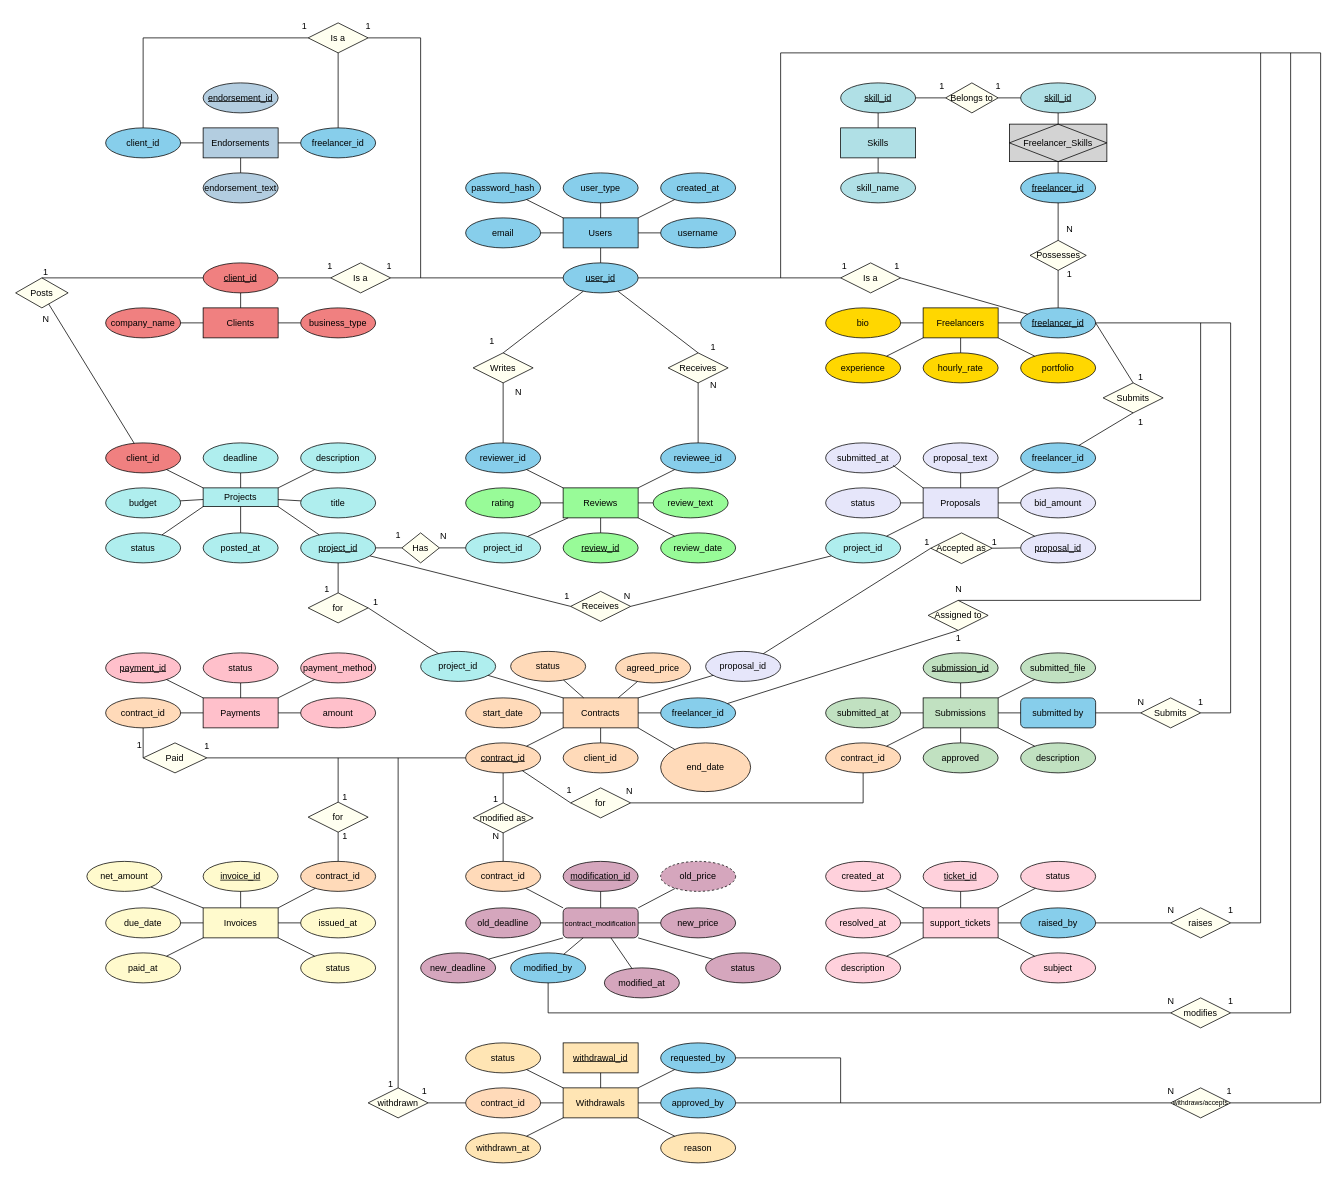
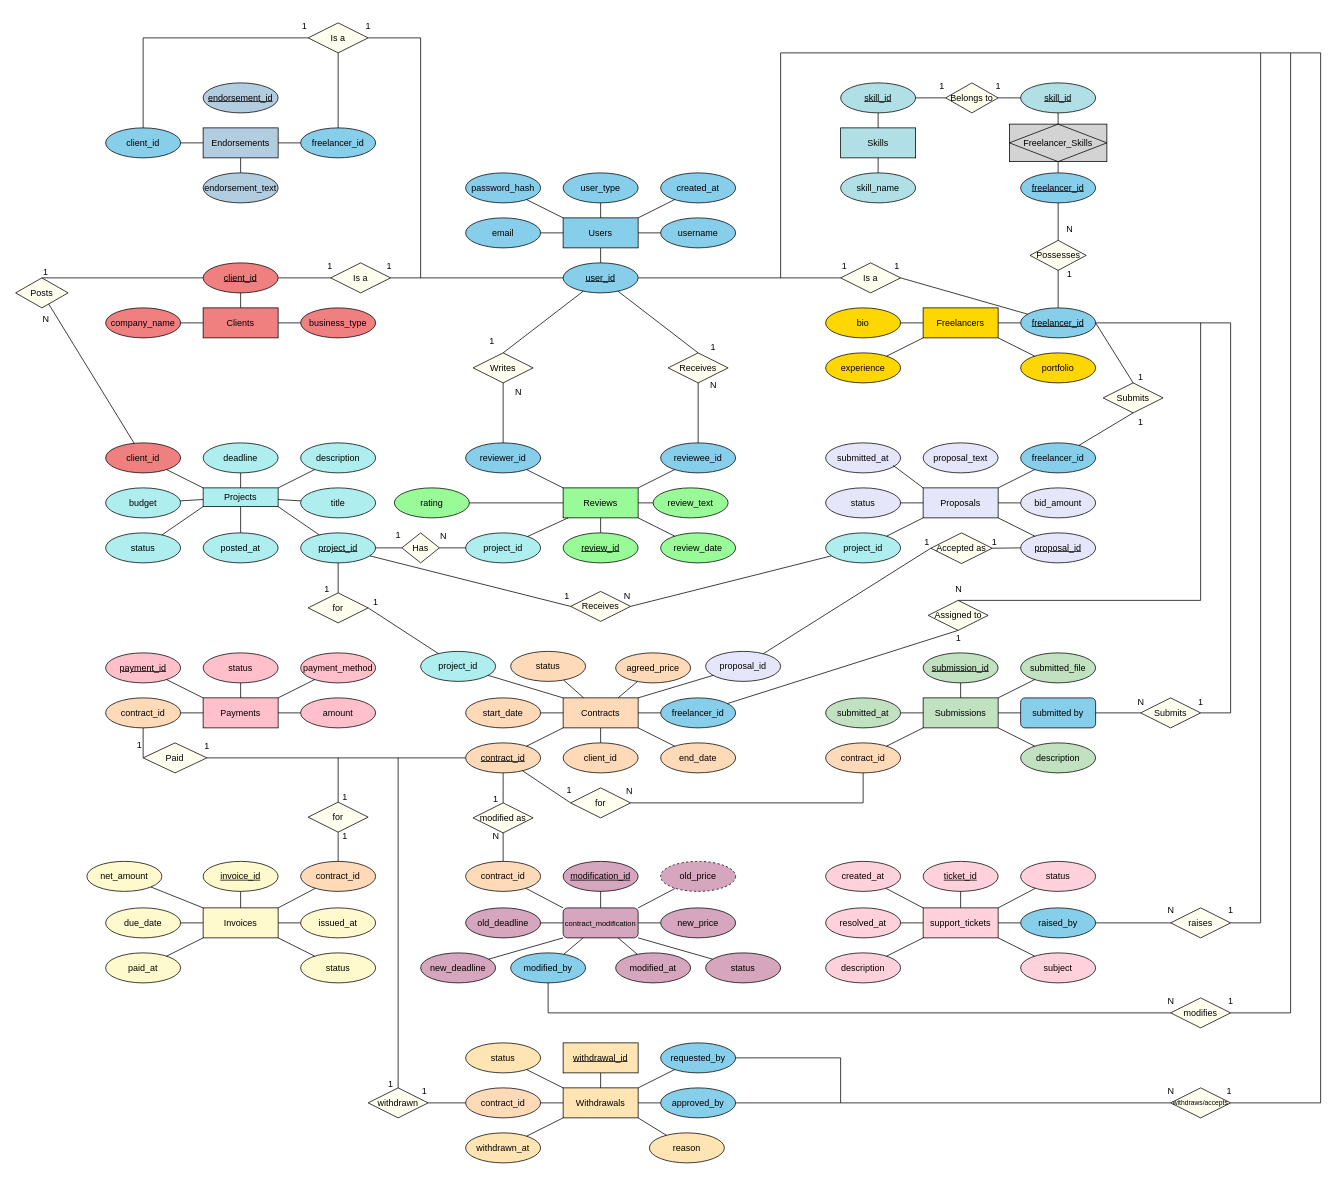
(960, 345) -> none
(960, 368) -> none
(960, 480) -> none
(503, 503) -> (432, 503)
(960, 736) -> none
(960, 758) -> none
(705, 767) -> (698, 758)
(642, 983) -> (653, 968)
(698, 1148) -> (687, 1148)
